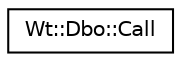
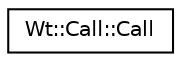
(91, 31) -> (91, 31)
